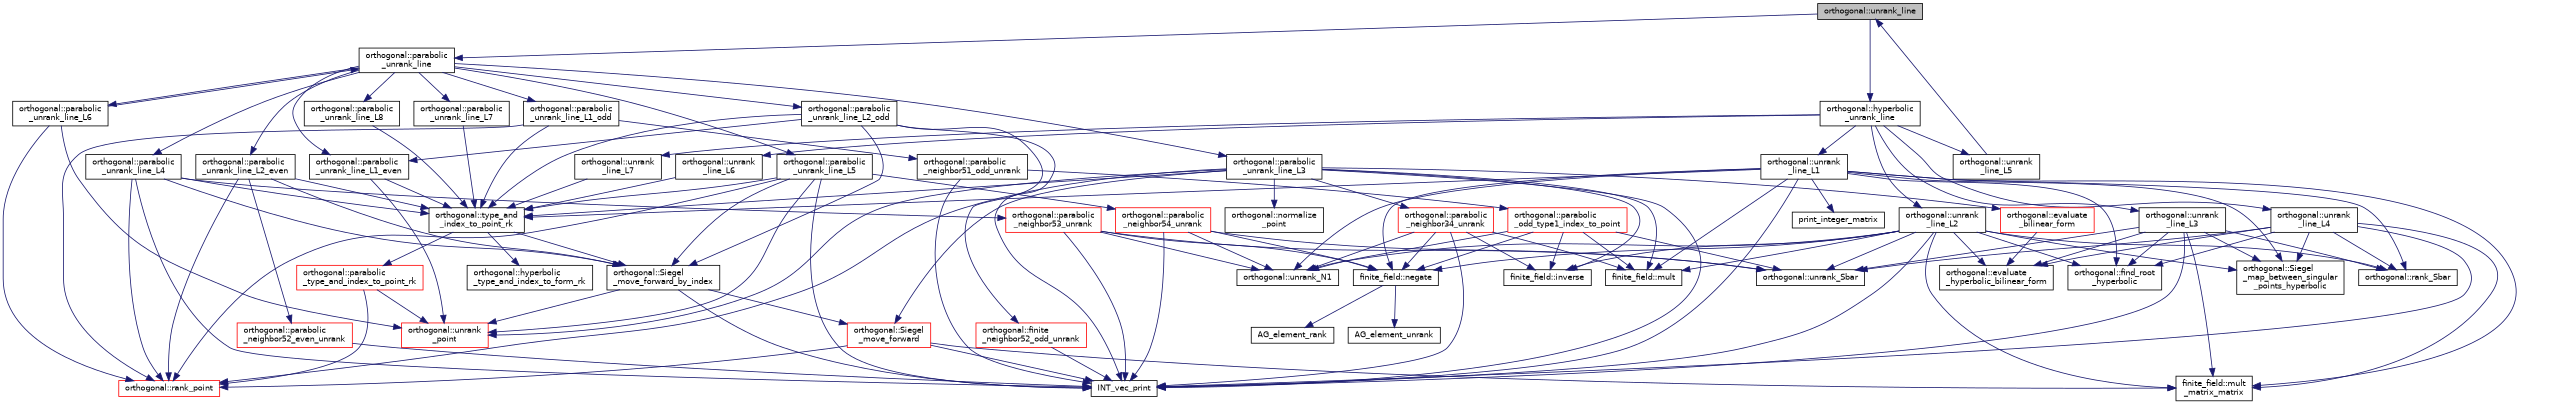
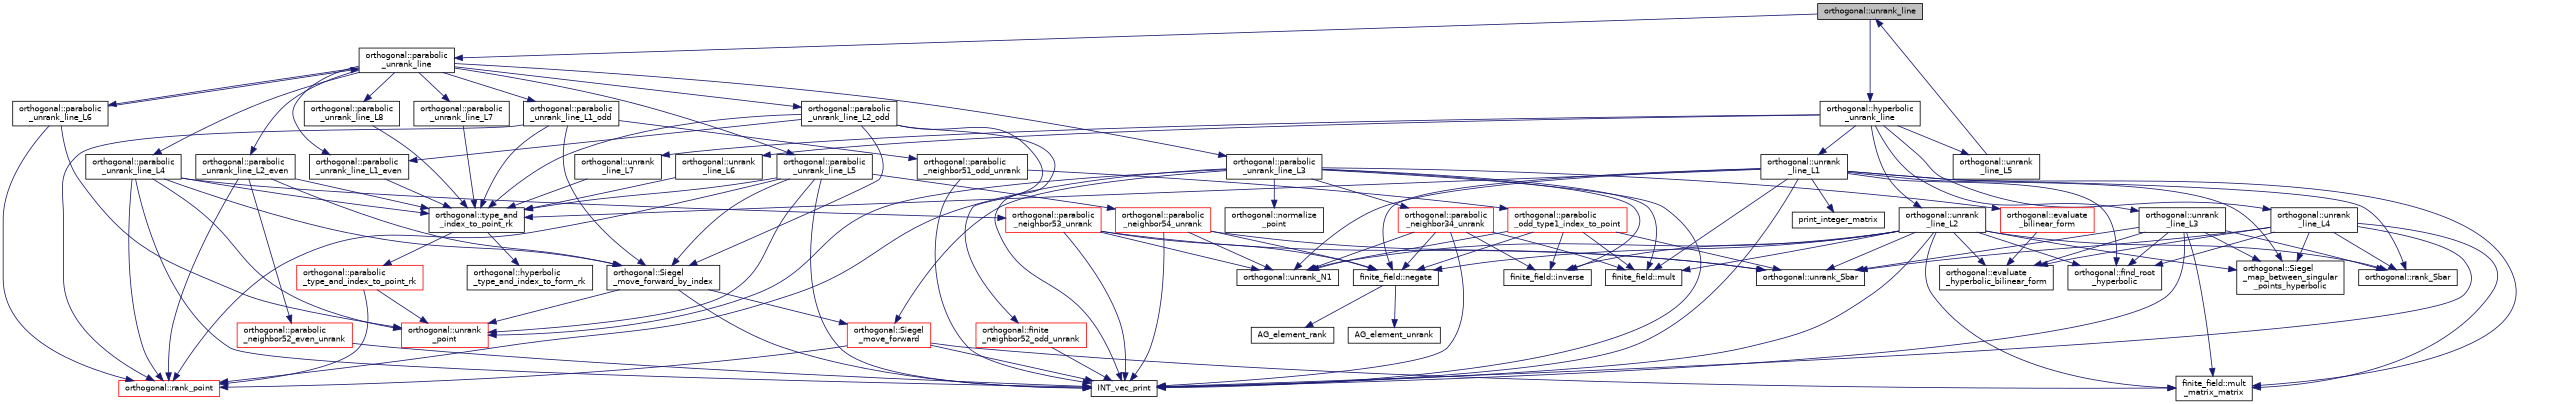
(879, 193) -> none
(566, 248) -> (586, 210)
(425, 251) -> (255, 270)
